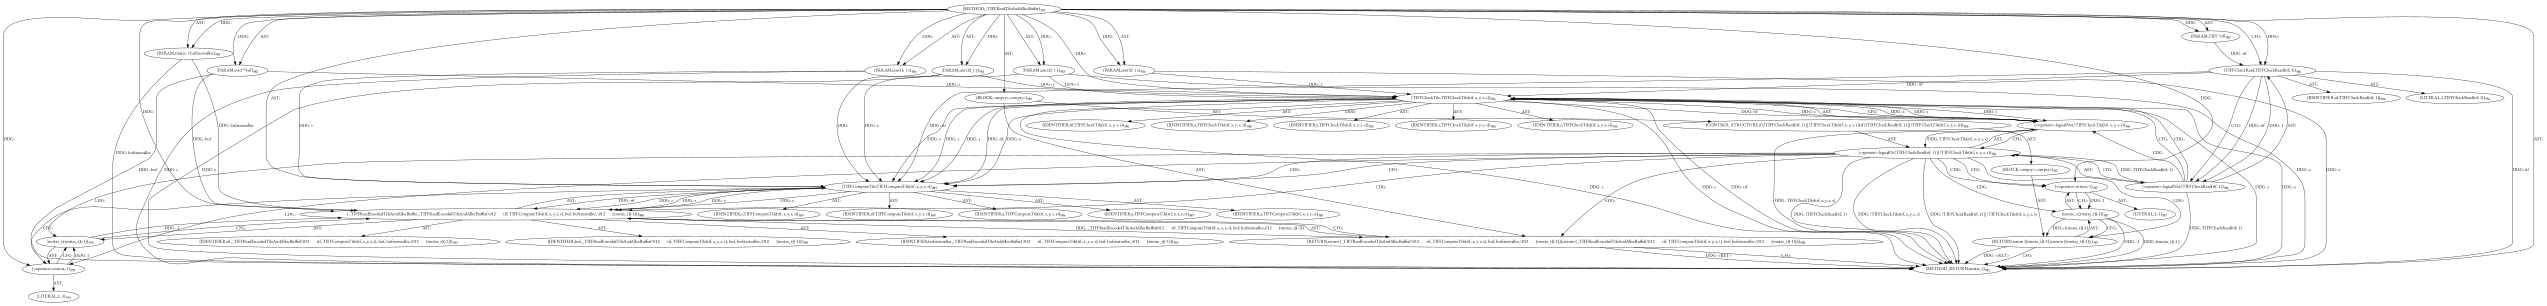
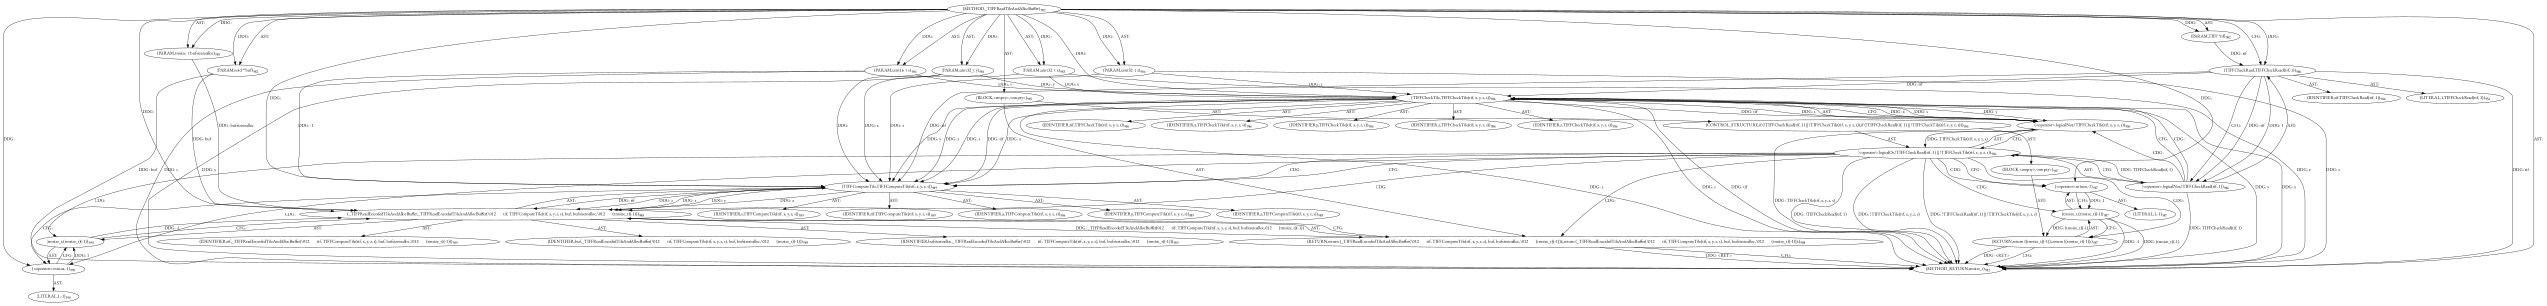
none -> (946, 82)
(831, 84) -> (1034, 89)
(276, 98) -> (276, 98)
(1351, 112) -> (1351, 112)
(306, 125) -> (306, 125)
(904, 267) -> none
